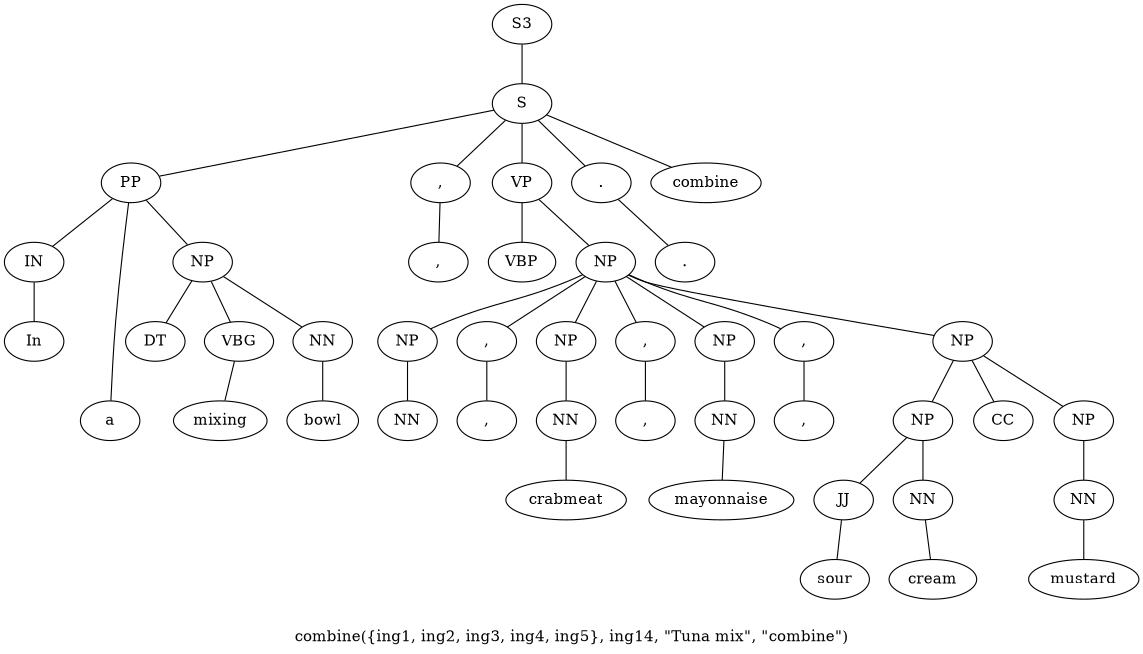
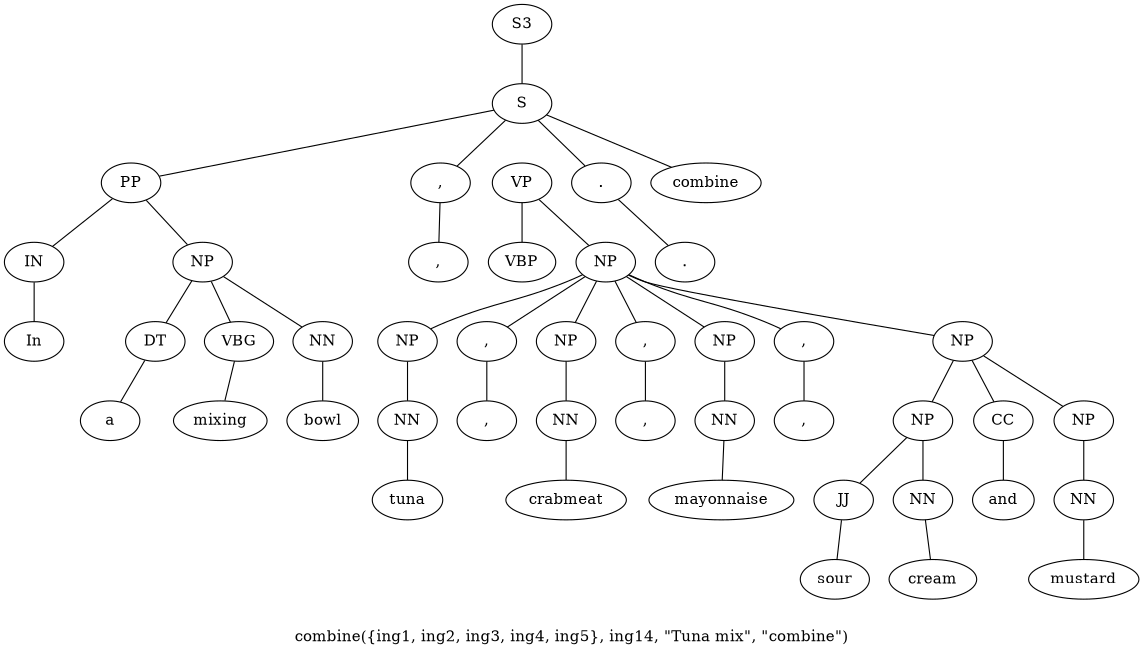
(522, 143) -> none
(117, 302) -> (133, 381)
none -> (408, 500)
none -> (1003, 500)
